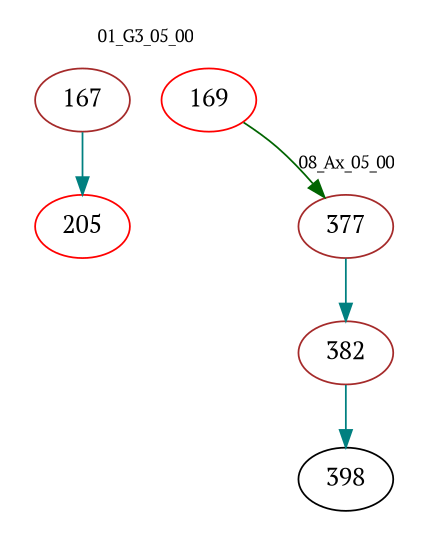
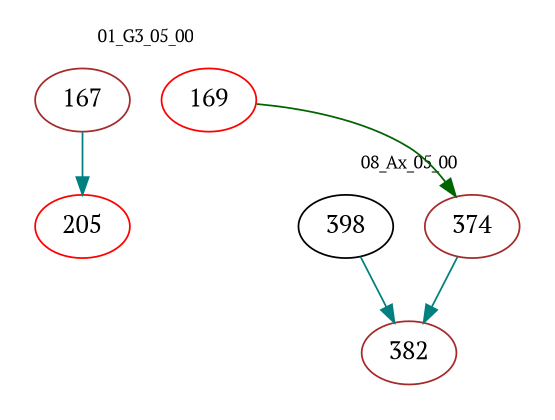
(346, 226) -> (472, 226)
(346, 407) -> (373, 282)
